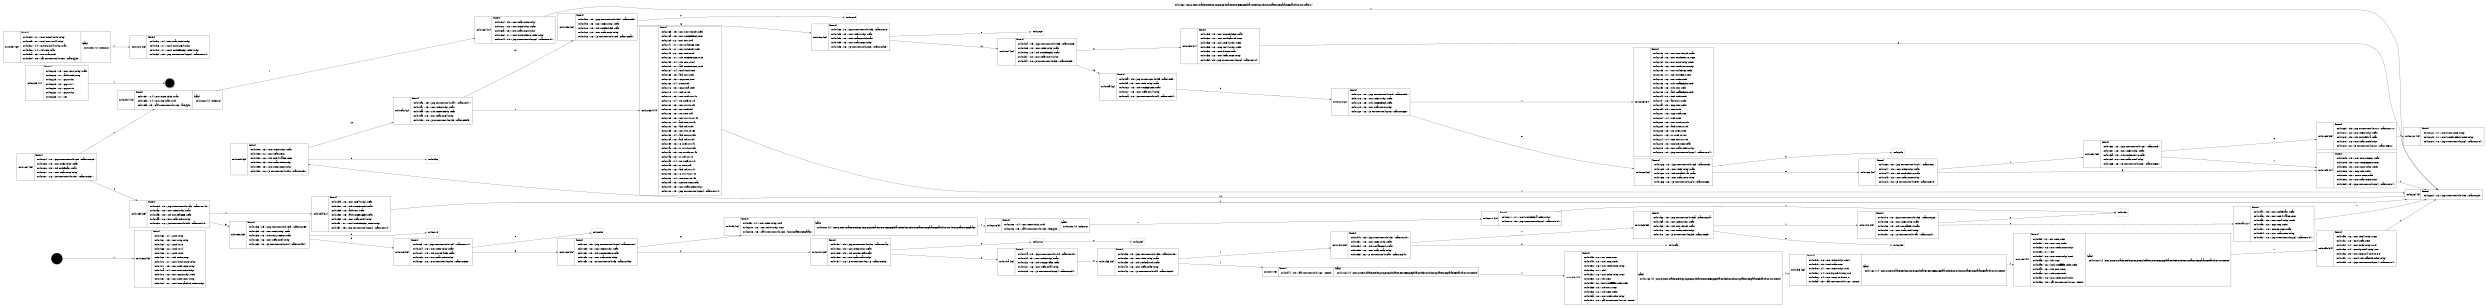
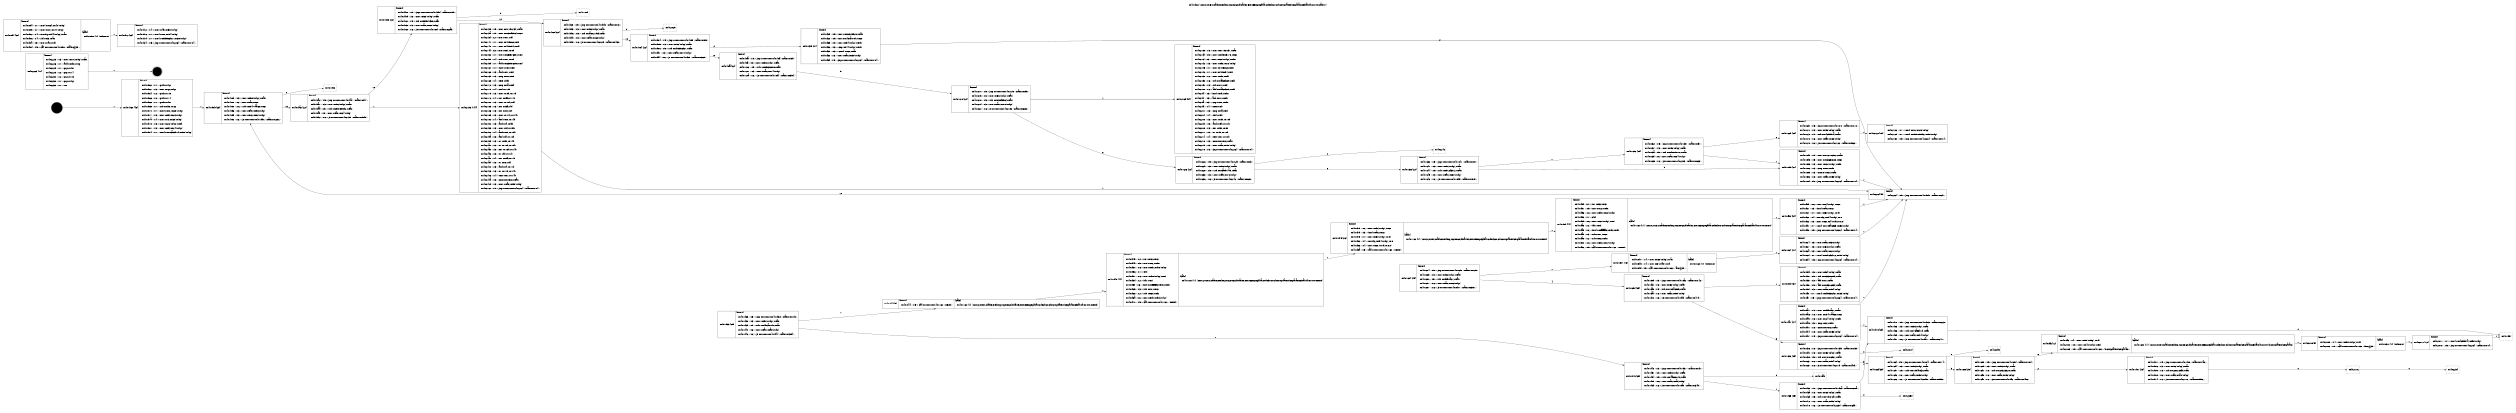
none -> (198, 108)
(1398, 203) -> none
(2085, 225) -> (1863, 326)
(1037, 262) -> none
